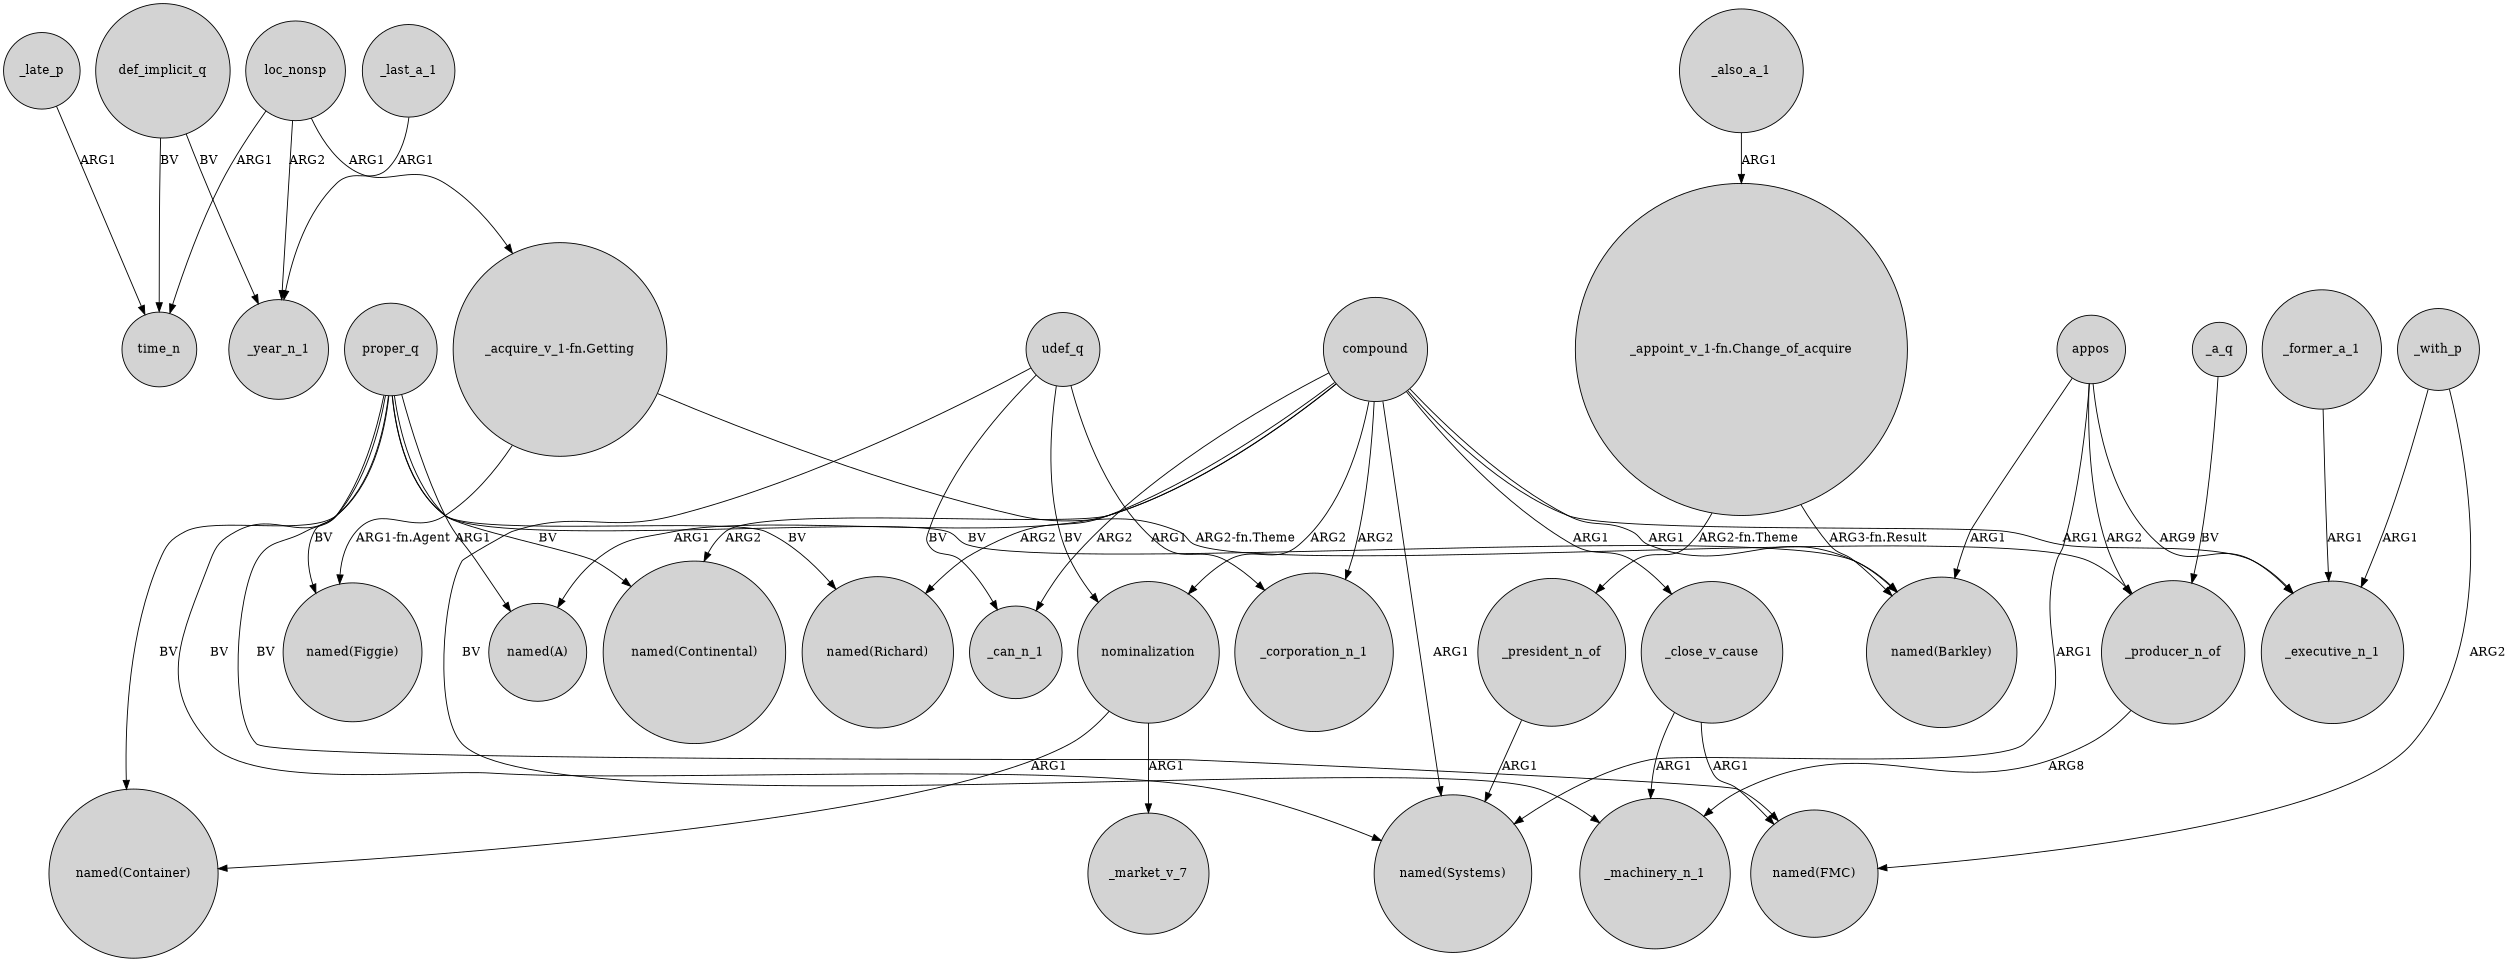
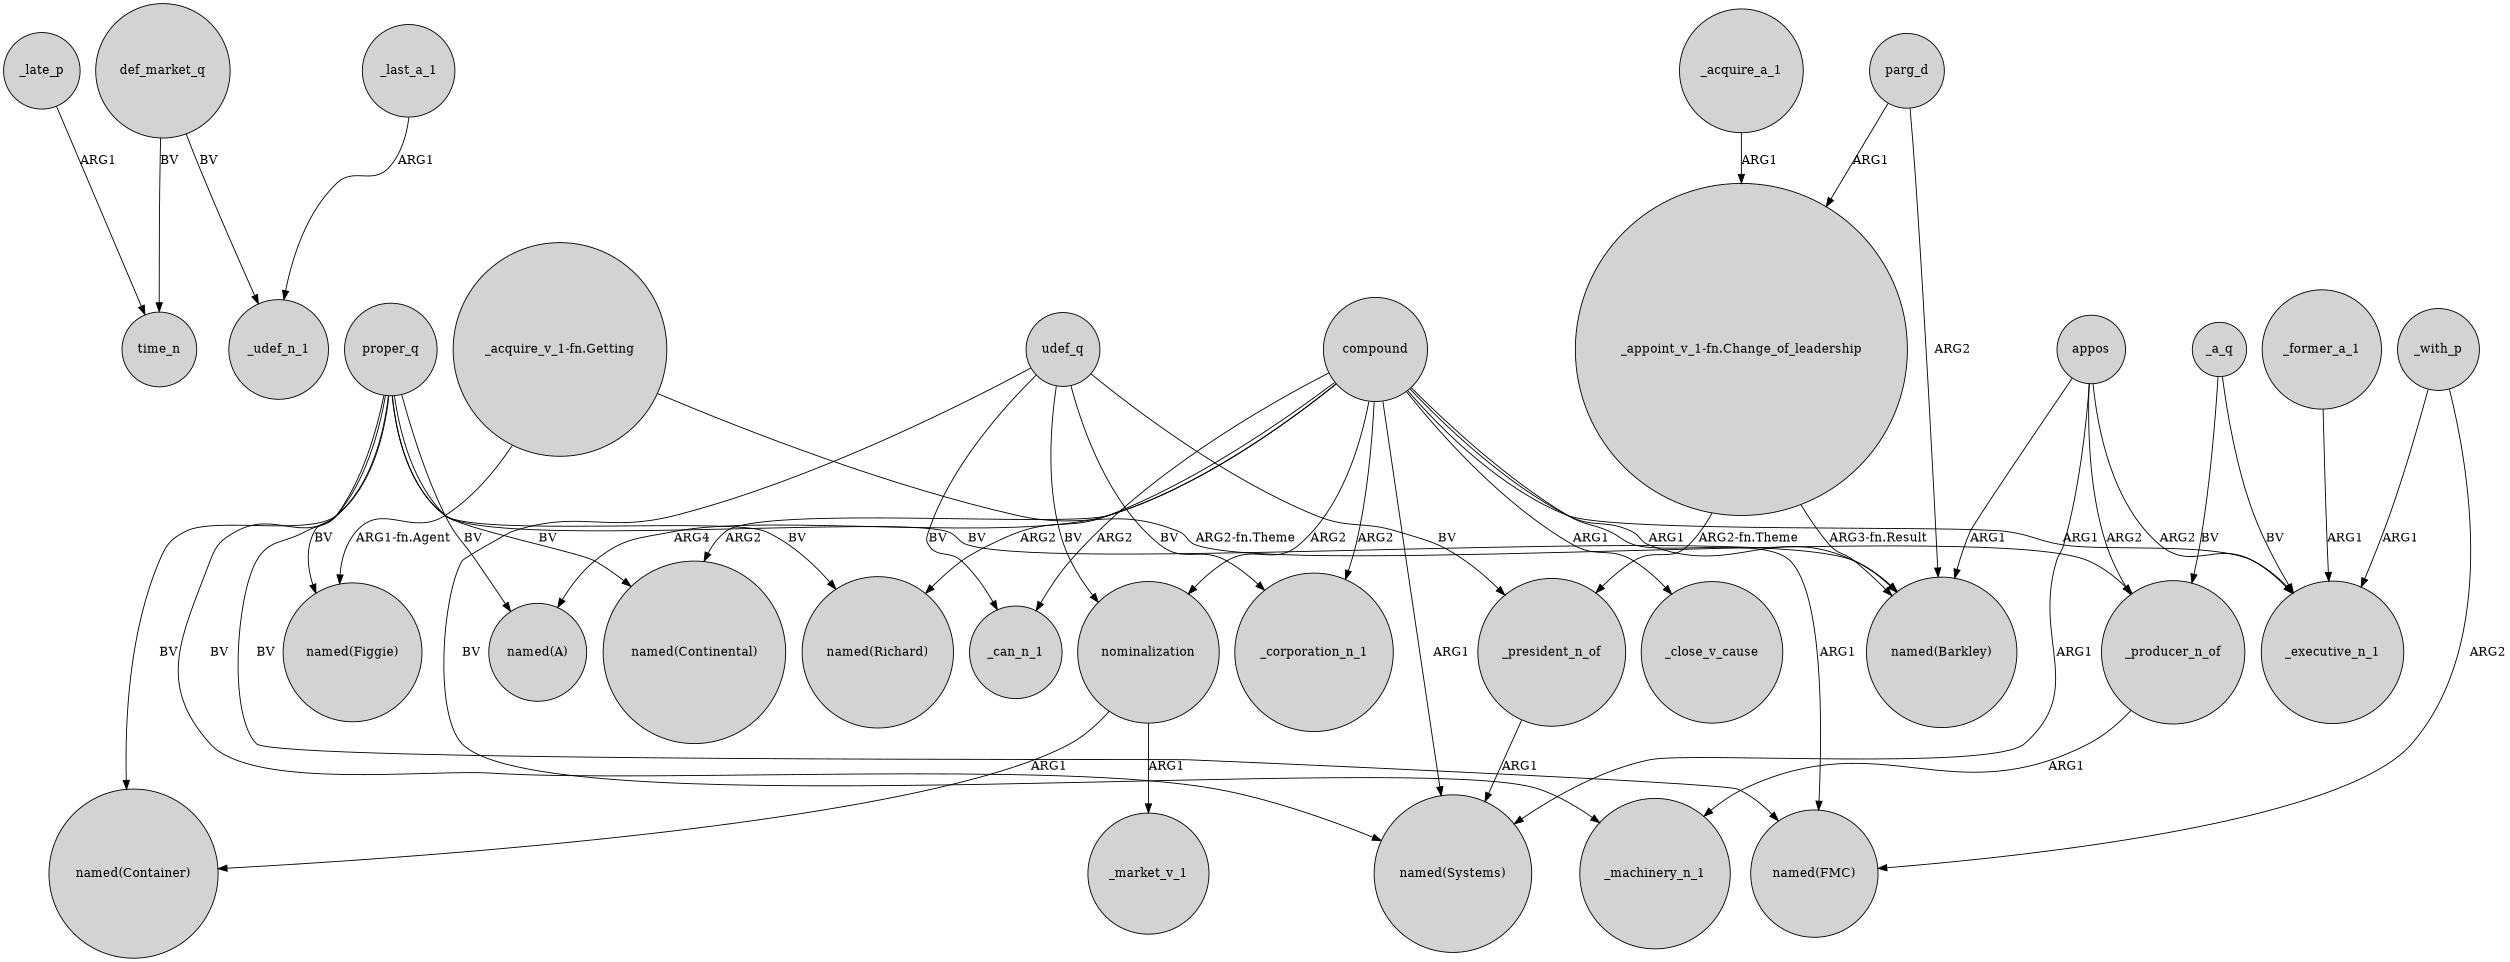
(163, 71) -> (163, 71)
(296, 71) -> none
(1741, 71) -> (1741, 71)
none -> (1907, 71)
(279, 349) -> (279, 349)
(1741, 349) -> (1741, 349)
none -> (2244, 485)
none -> (1286, 502)
(473, 538) -> (473, 538)
(692, 538) -> (692, 538)
(1169, 538) -> (1169, 538)
(2178, 538) -> (2178, 538)
(1659, 750) -> none
(2067, 766) -> (2067, 766)
(1719, 780) -> (1616, 535)
(1148, 874) -> (1148, 874)
